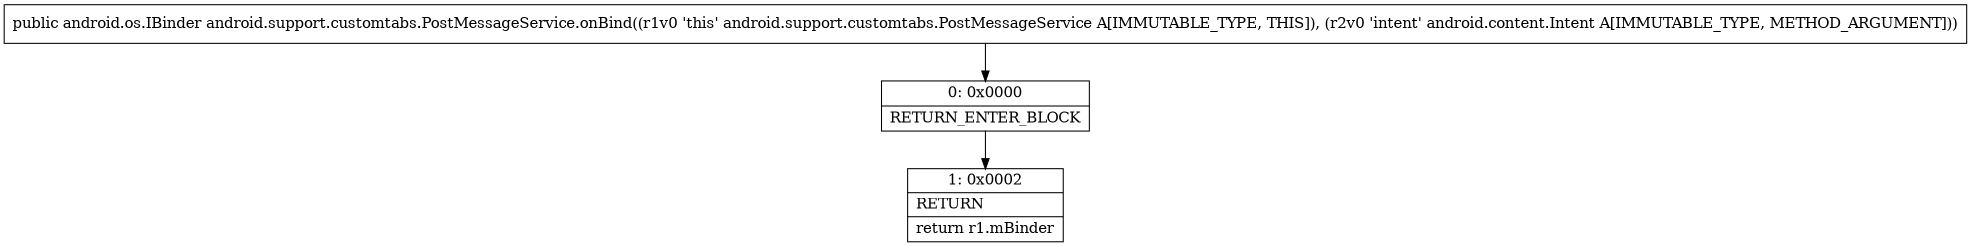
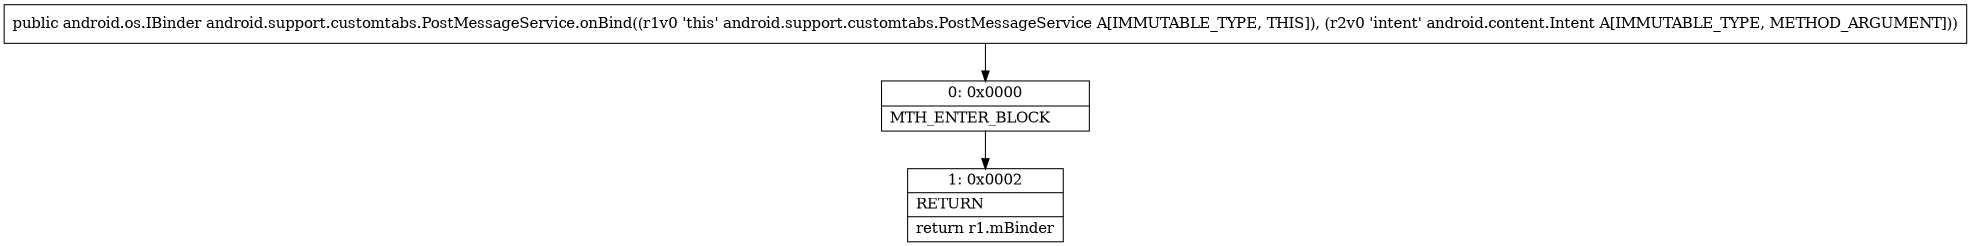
(985, 118) -> (970, 118)
